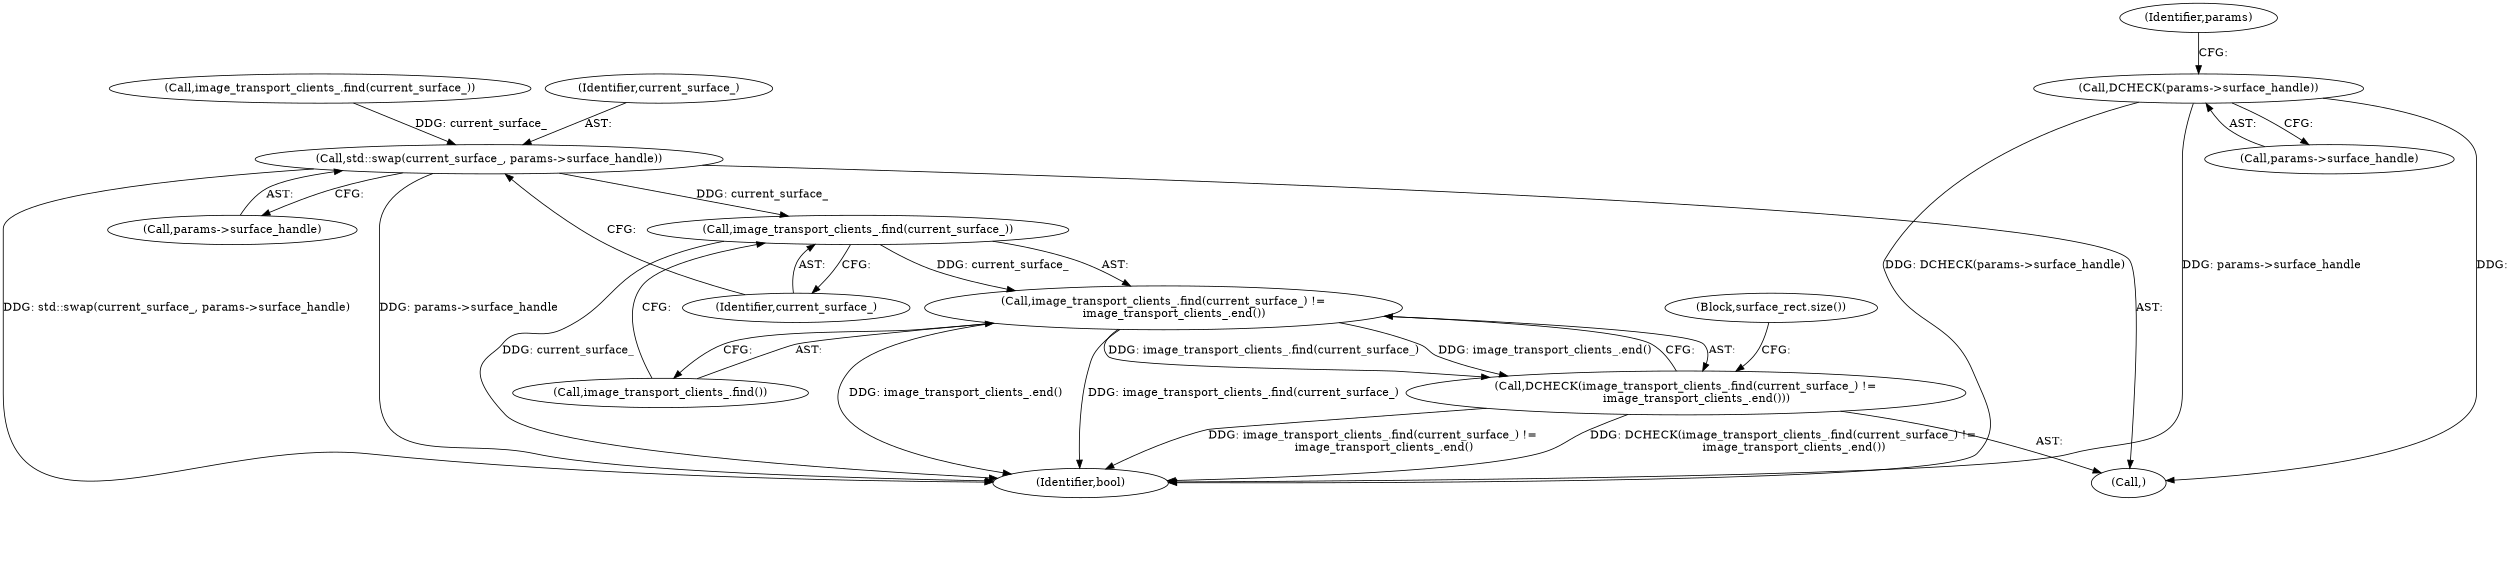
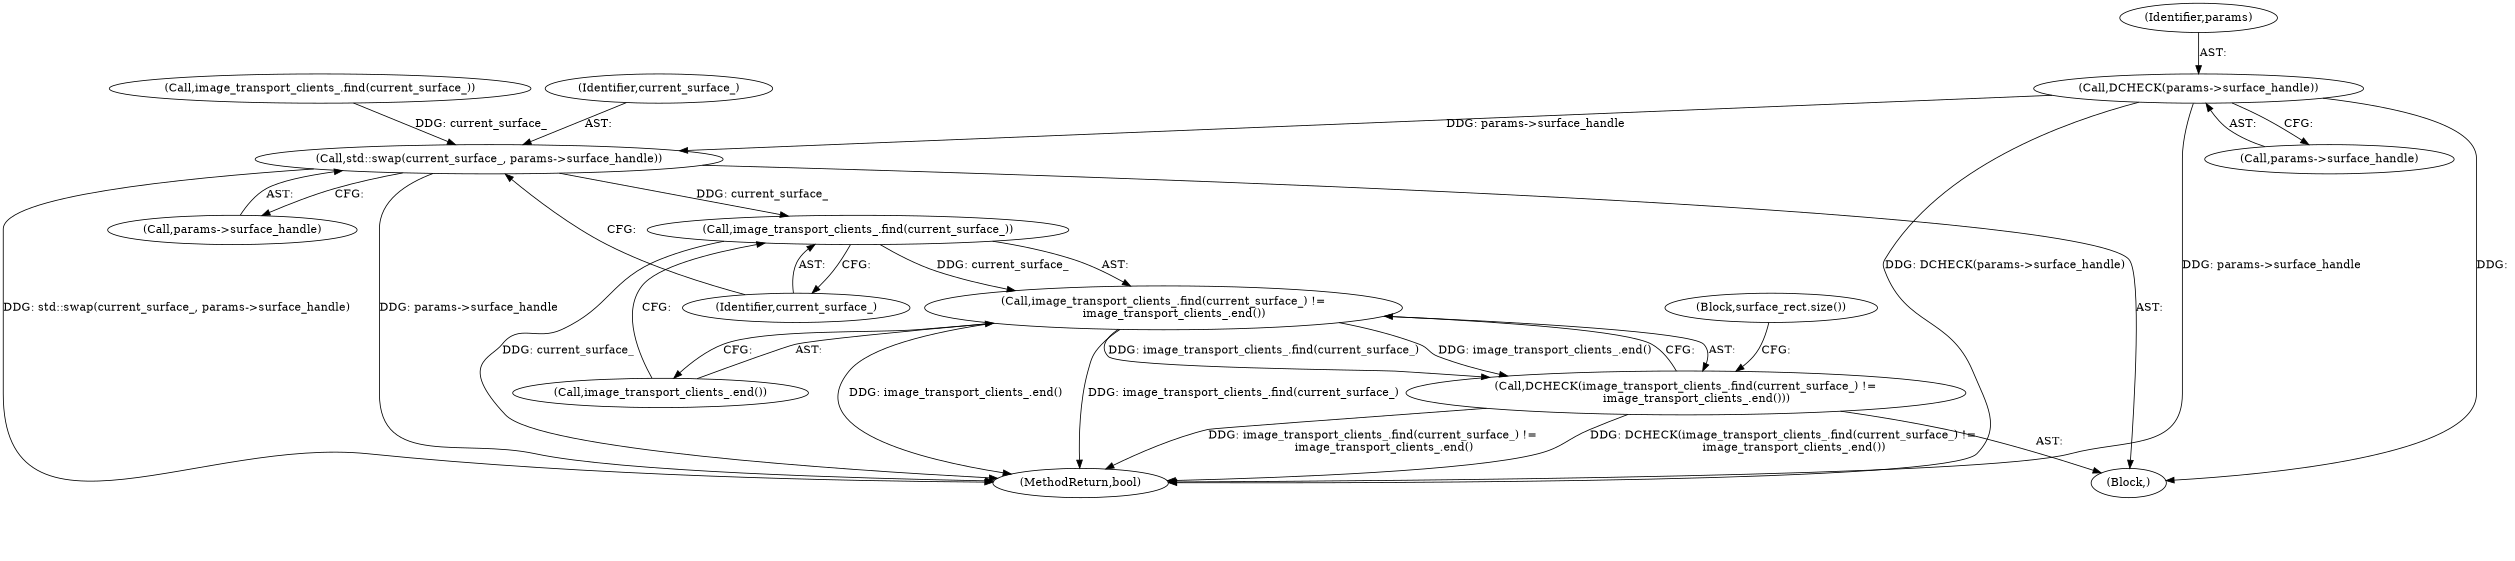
(2215, 53) -> (2215, 53)
none -> (1370, 123)
(661, 393) -> (661, 393)
(1081, 483) -> (1081, 483)
(2129, 483) -> (2129, 483)
